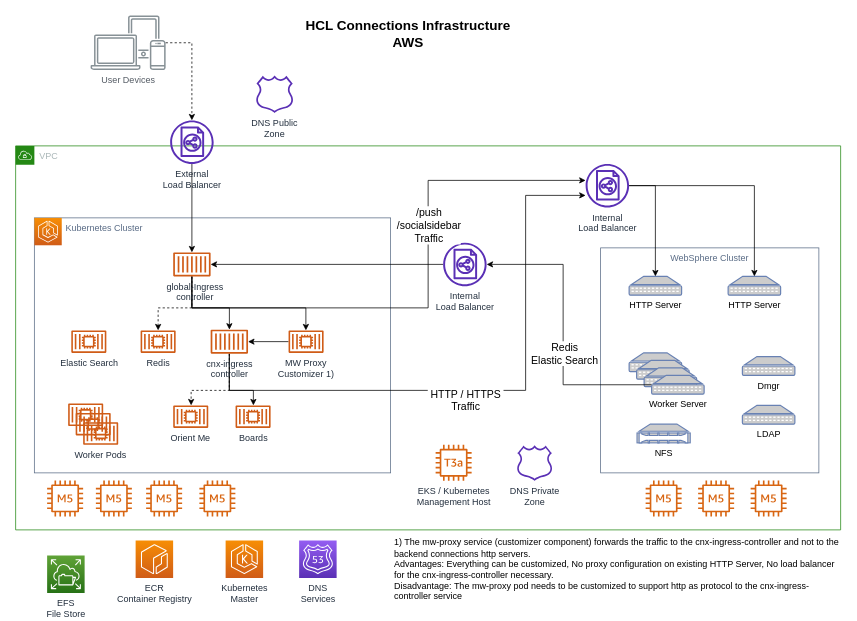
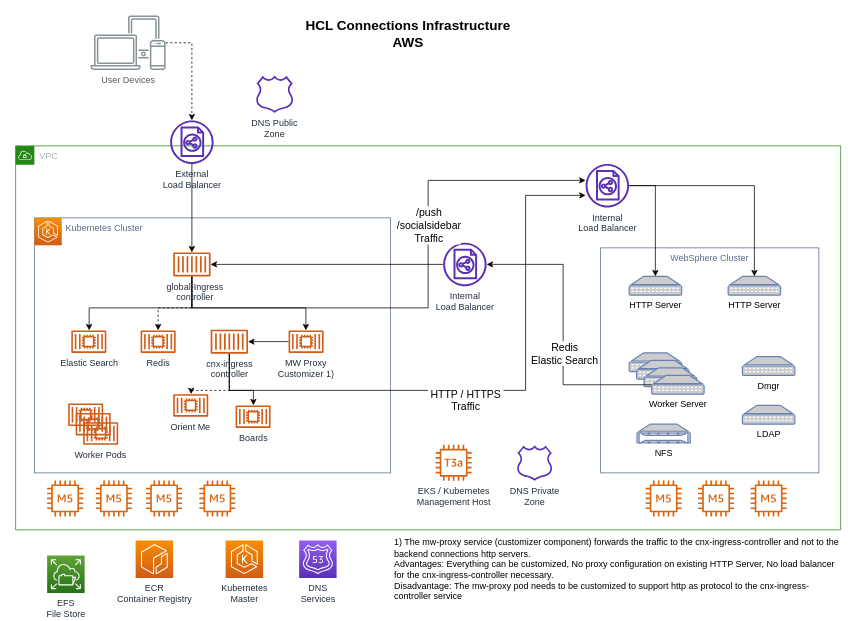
none -> (89, 308)
(229, 316) -> none
(190, 417) -> (190, 405)
